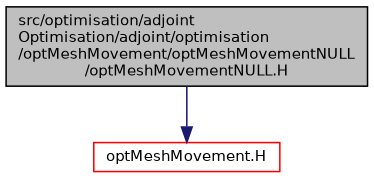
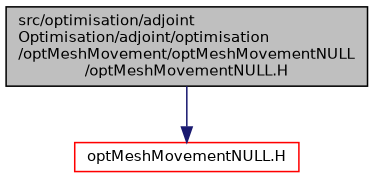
(187, 157) -> (187, 157)
